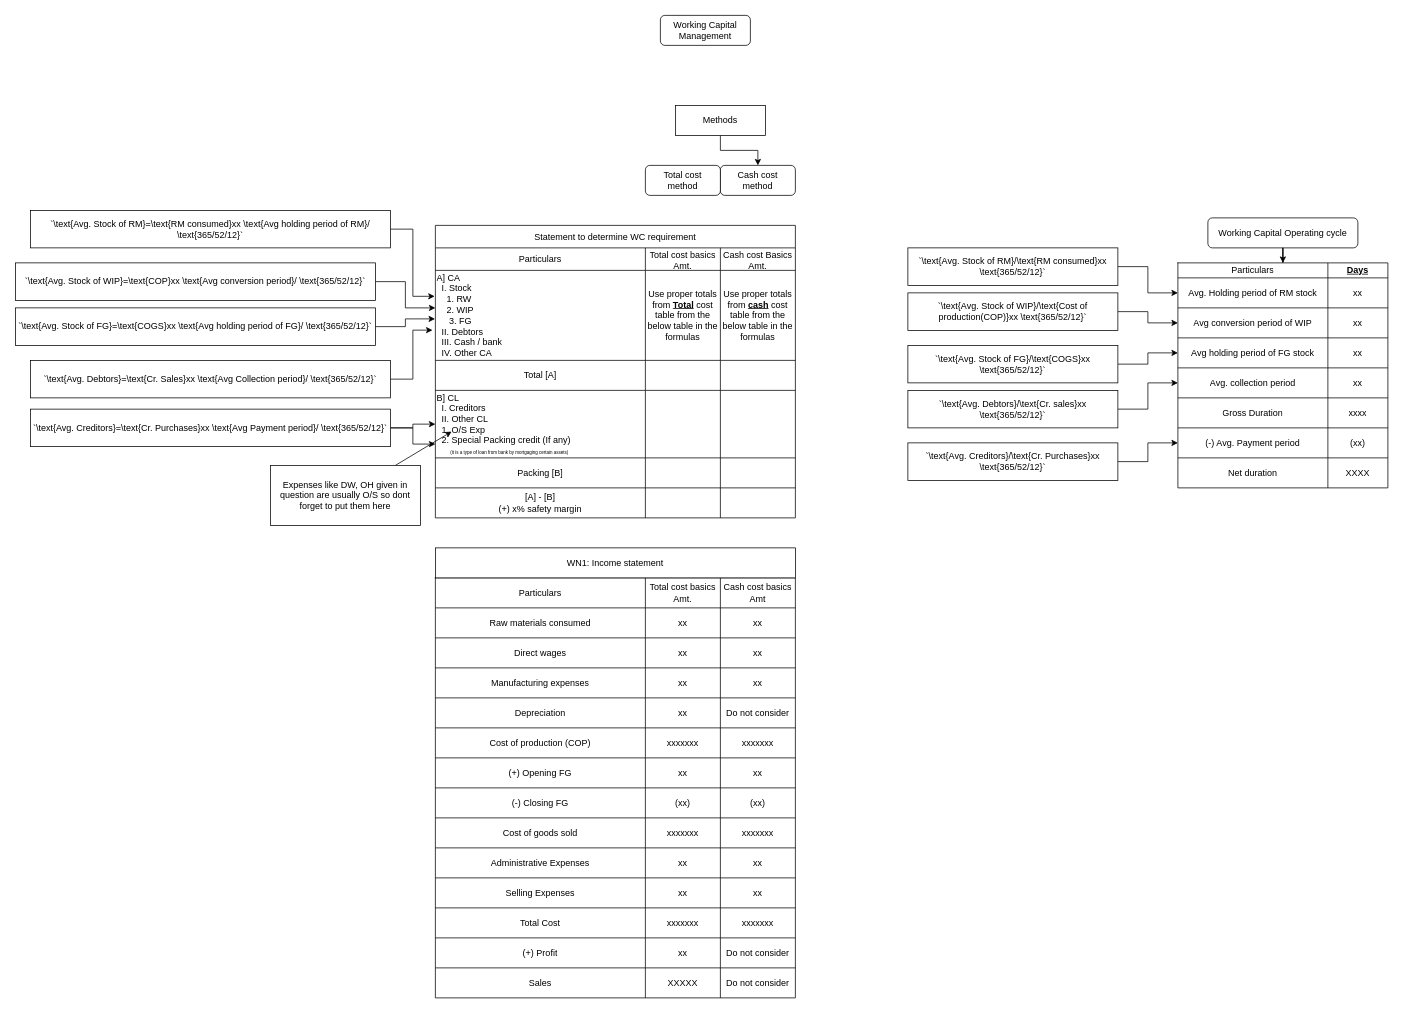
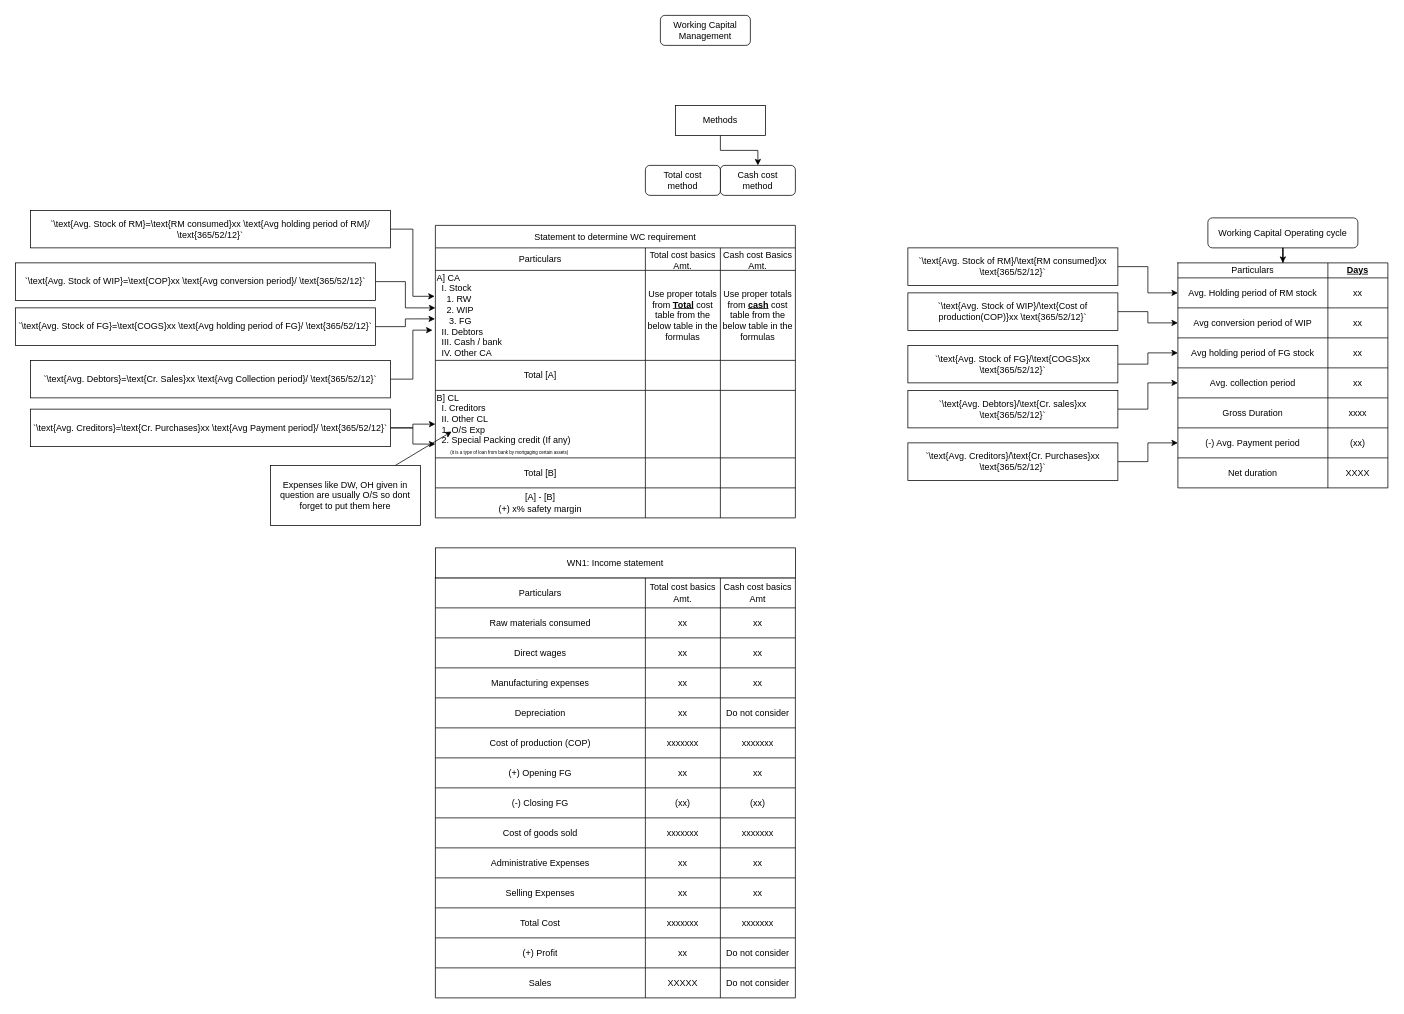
(540, 473) -> (540, 473)
